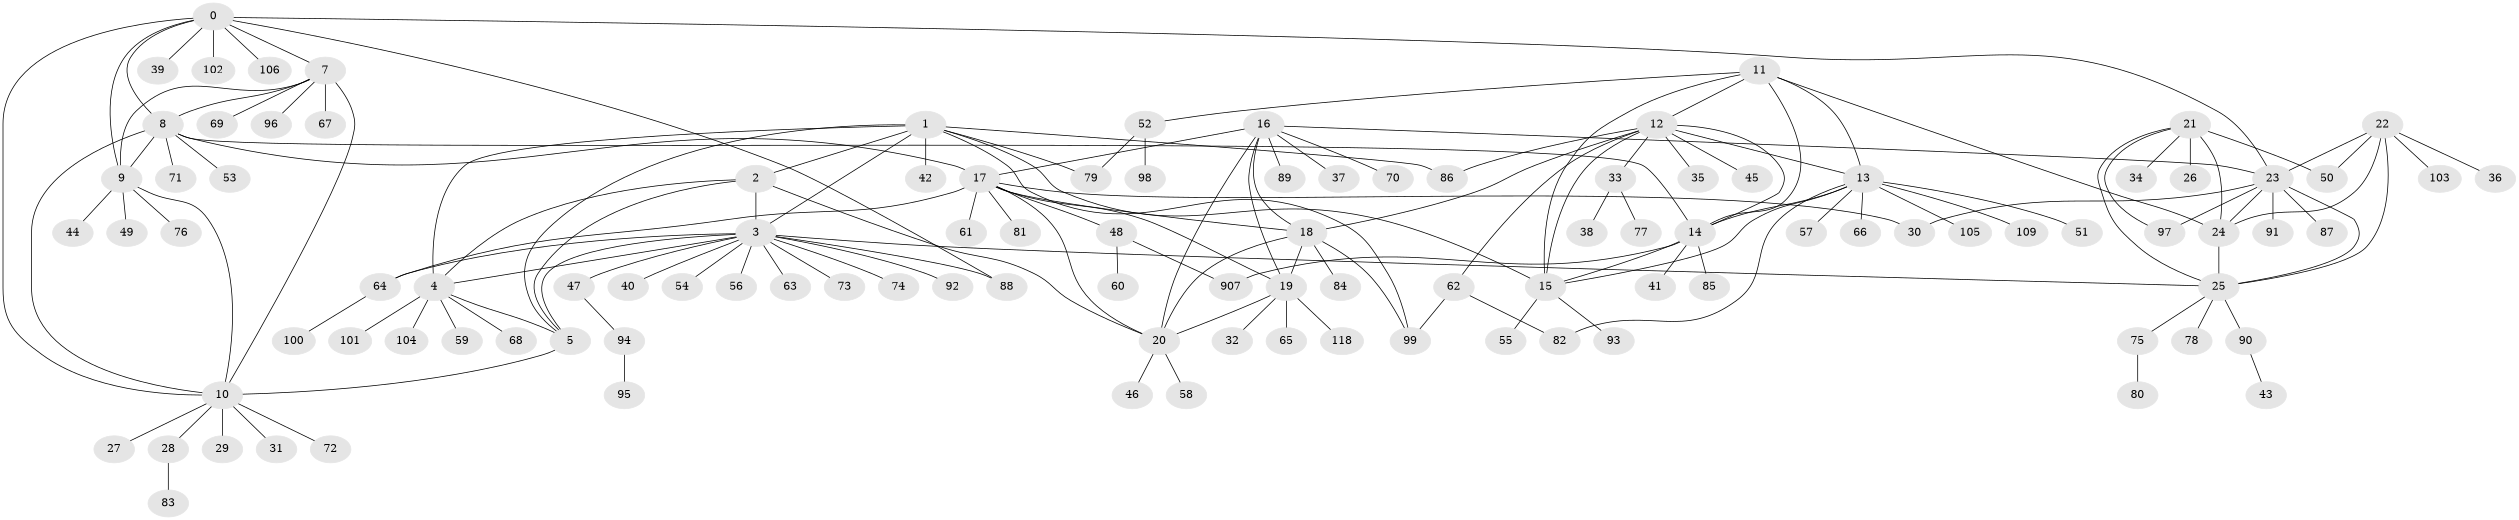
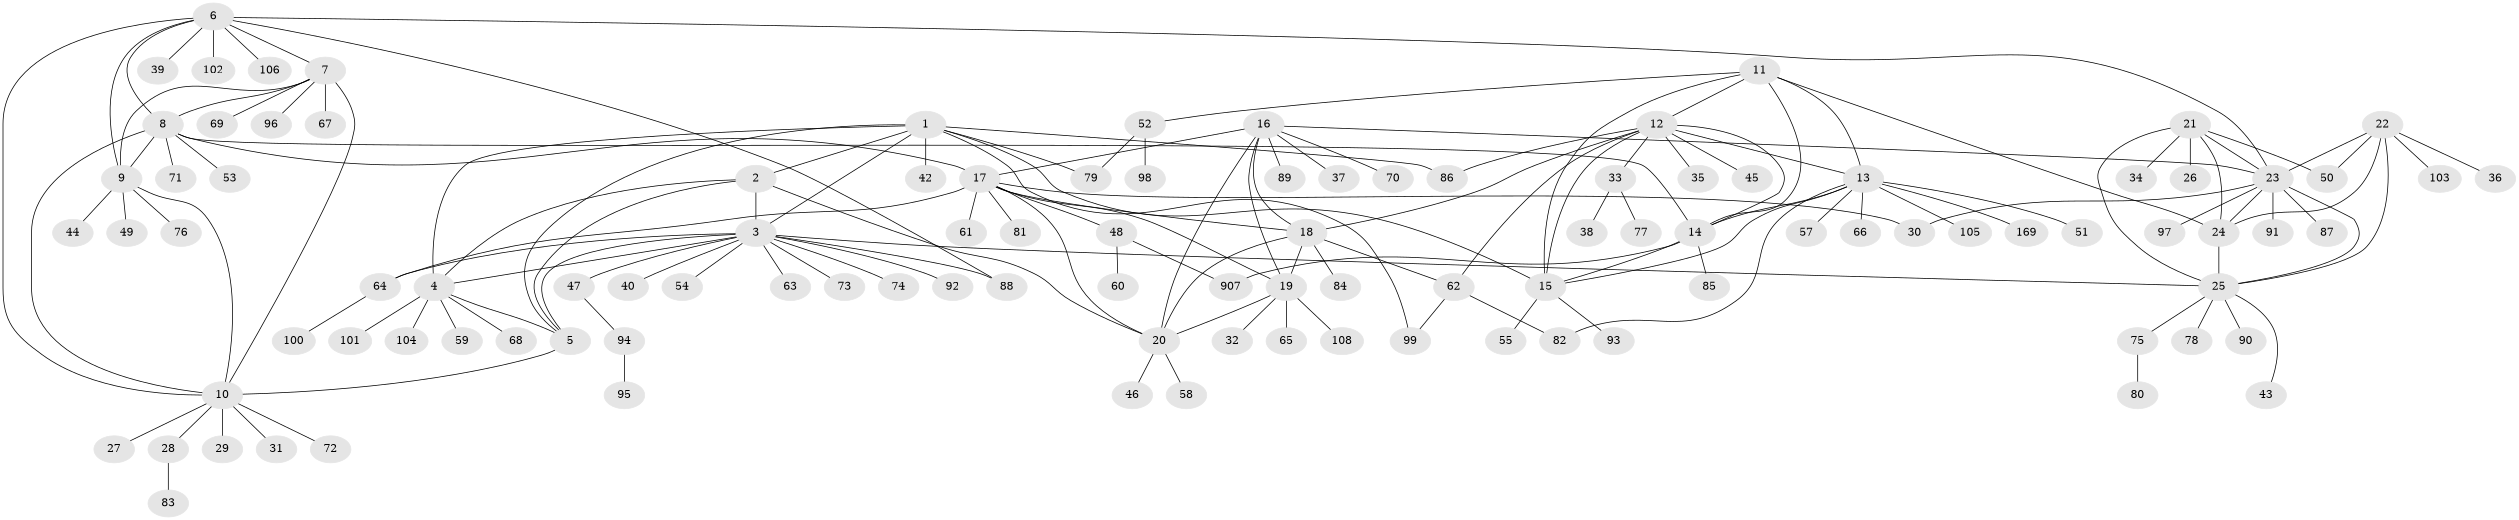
(213, 17) -> (213, 17)
(2107, 168) -> (2232, 152)
(2026, 233) -> (2026, 233)
(1371, 277) -> (1361, 253)
(736, 287) -> none
(1655, 287) -> none
(1342, 341) -> (1342, 341)
(2256, 368) -> (2274, 330)
